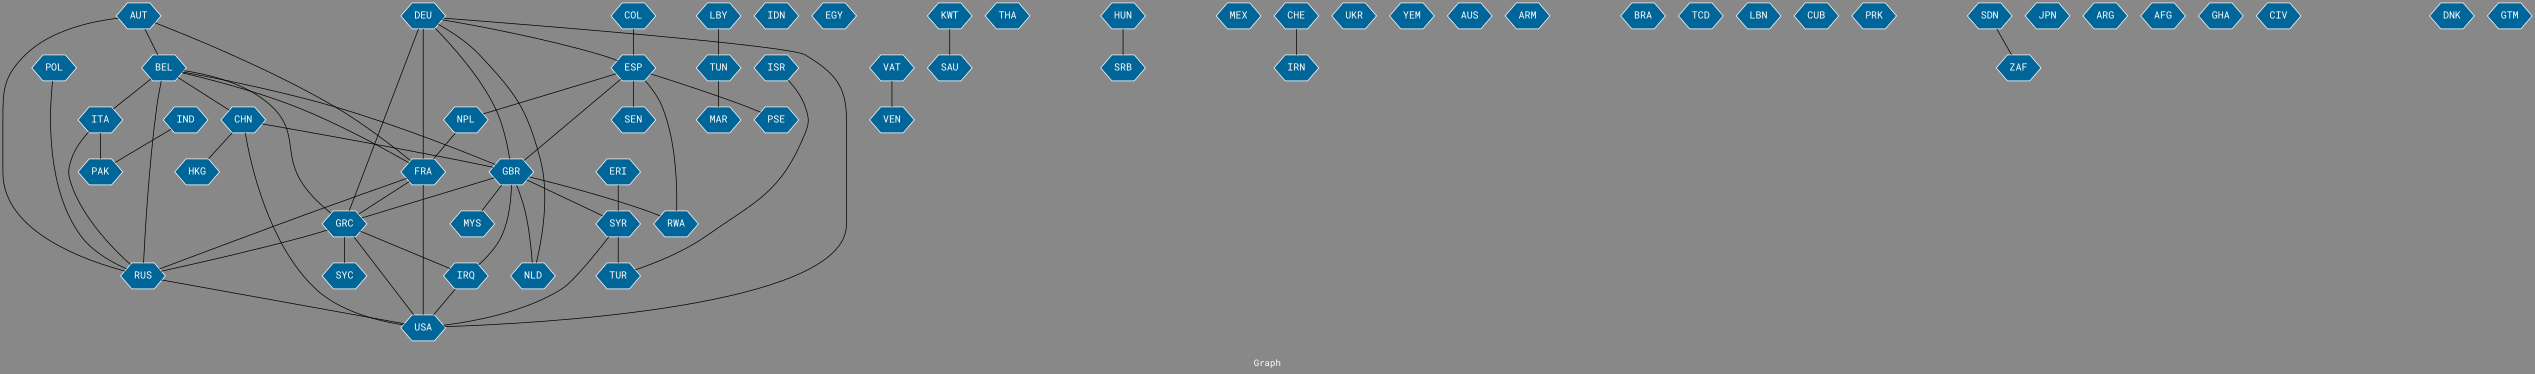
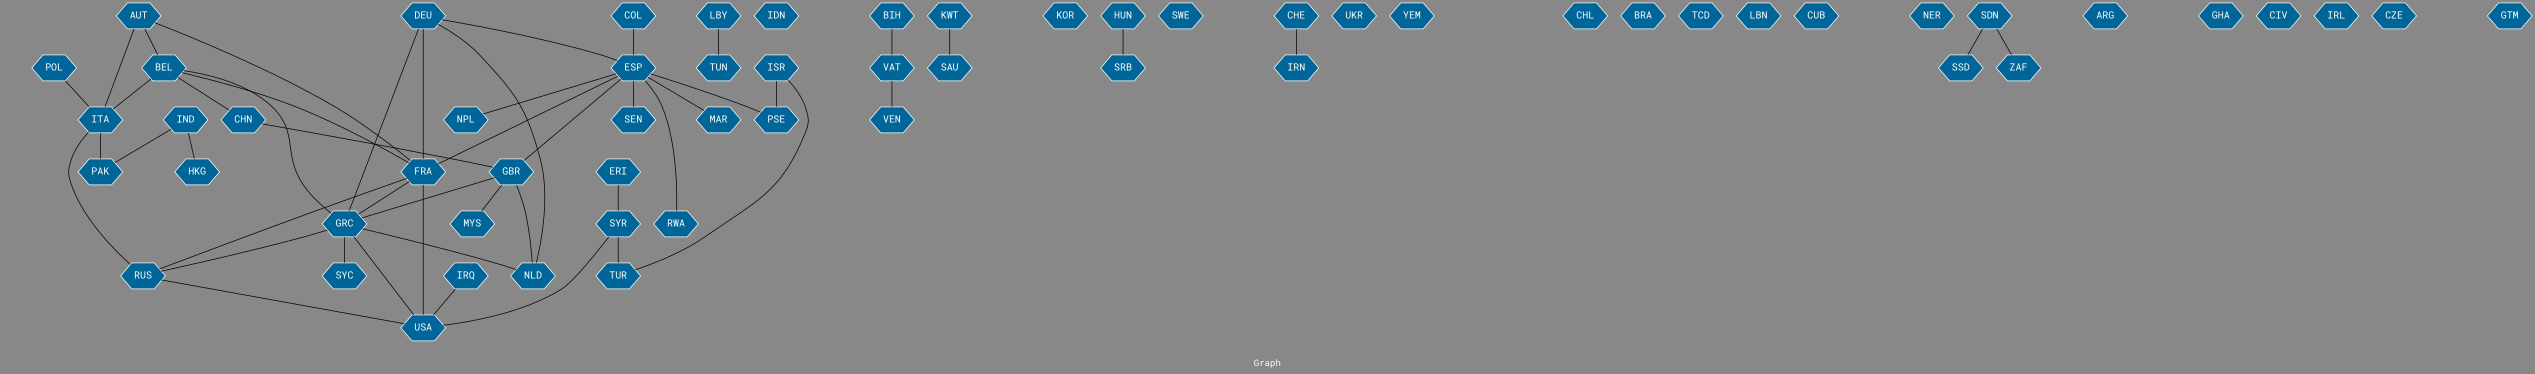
(834, 16) -> none
none -> (892, 16)
(1008, 16) -> none
none -> (1065, 16)
none -> (1181, 16)
(1239, 16) -> none
(1470, 16) -> none
(1528, 16) -> none
none -> (1585, 16)
(1874, 16) -> none
none -> (1932, 16)
(2048, 16) -> none
(2163, 16) -> none
none -> (2336, 16)
none -> (2394, 16)
(2452, 16) -> none
none -> (1961, 68)
(484, 88) -> none
(719, 91) -> (676, 94)
none -> (776, 94)
(357, 114) -> none
(3, 143) -> (120, 68)
(220, 146) -> (191, 146)
(442, 149) -> (533, 118)
(846, 165) -> none
(150, 172) -> none
(59, 189) -> (77, 94)
(595, 195) -> none
(565, 198) -> none
(504, 229) -> none
(405, 250) -> (440, 248)
(291, 259) -> none
